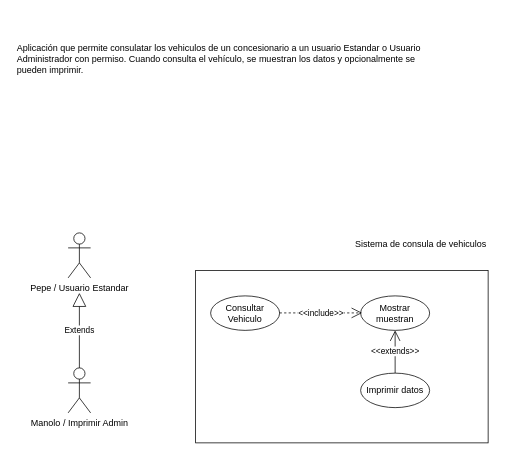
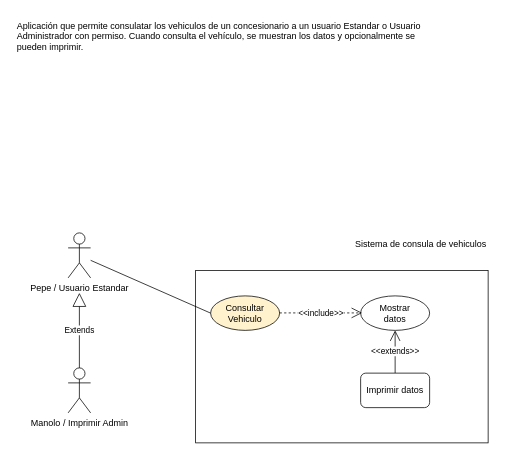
(225, 64) -> (225, 42)
none -> (150, 287)
(245, 313) -> (245, 313)
(395, 313) -> (395, 313)
(395, 390) -> (395, 390)
